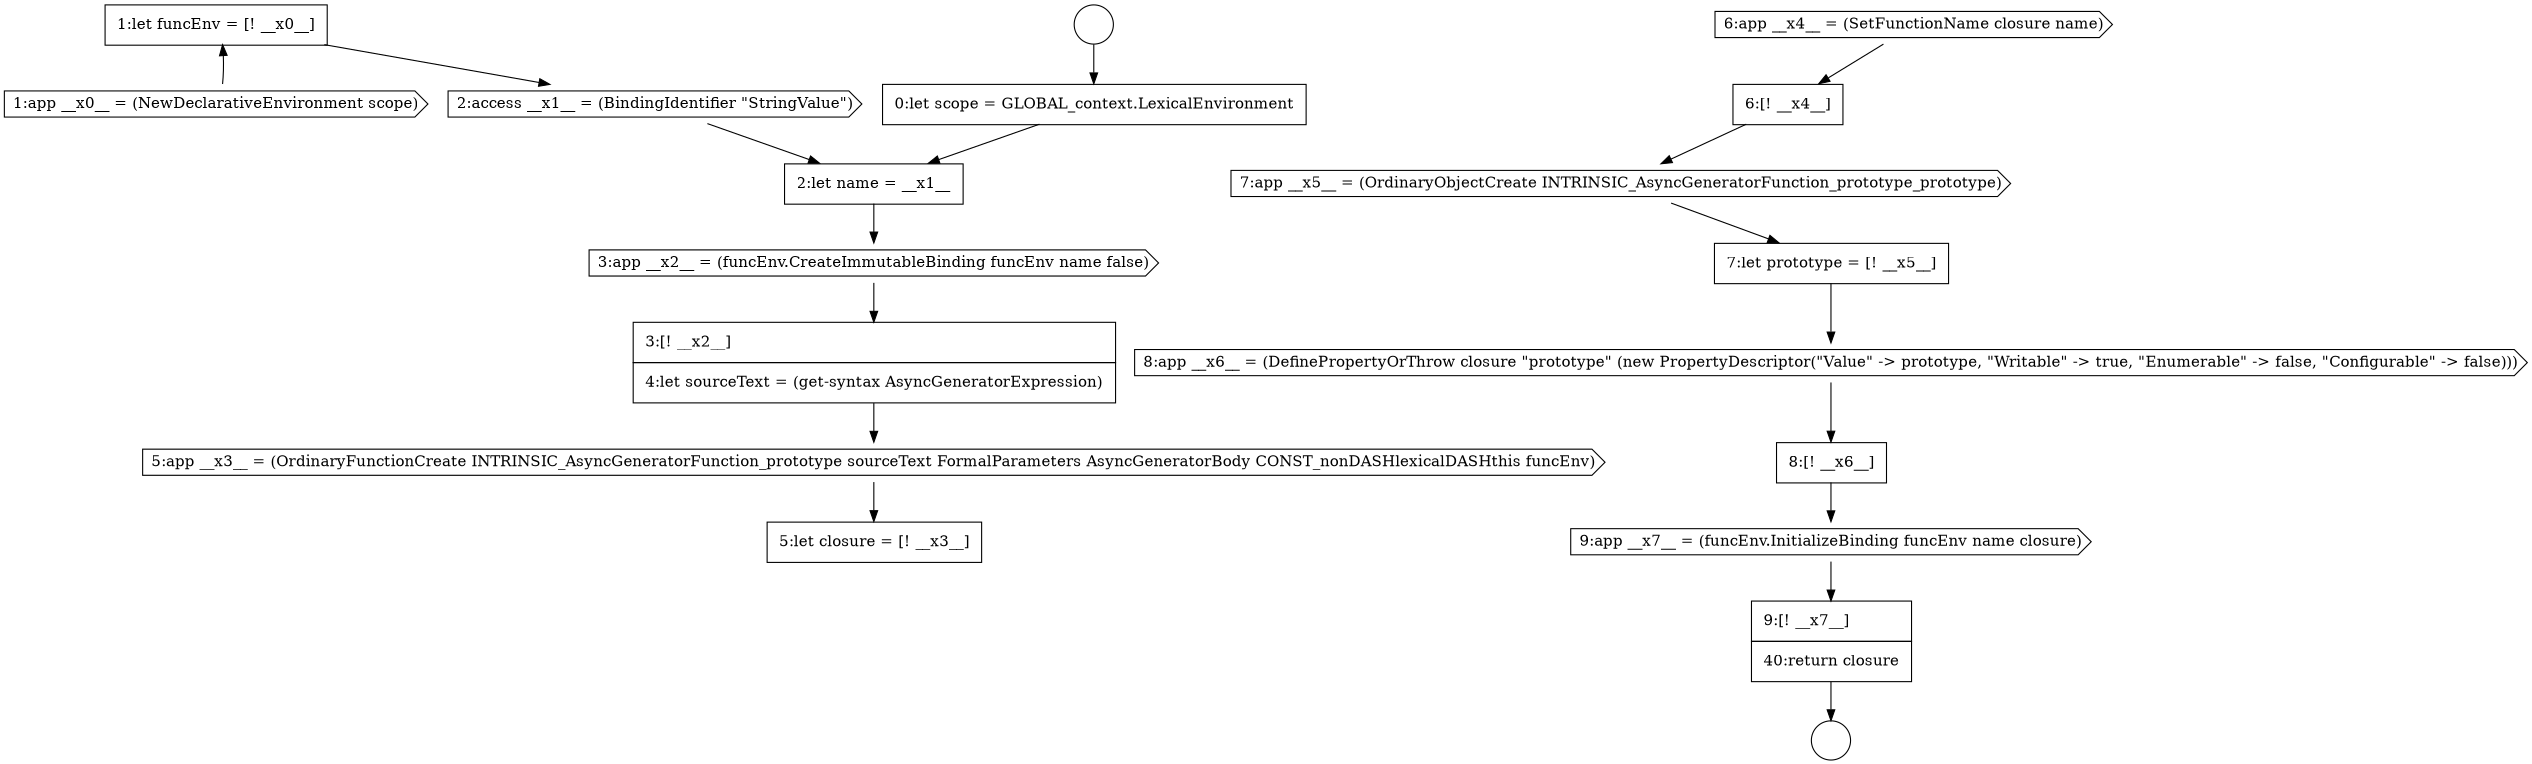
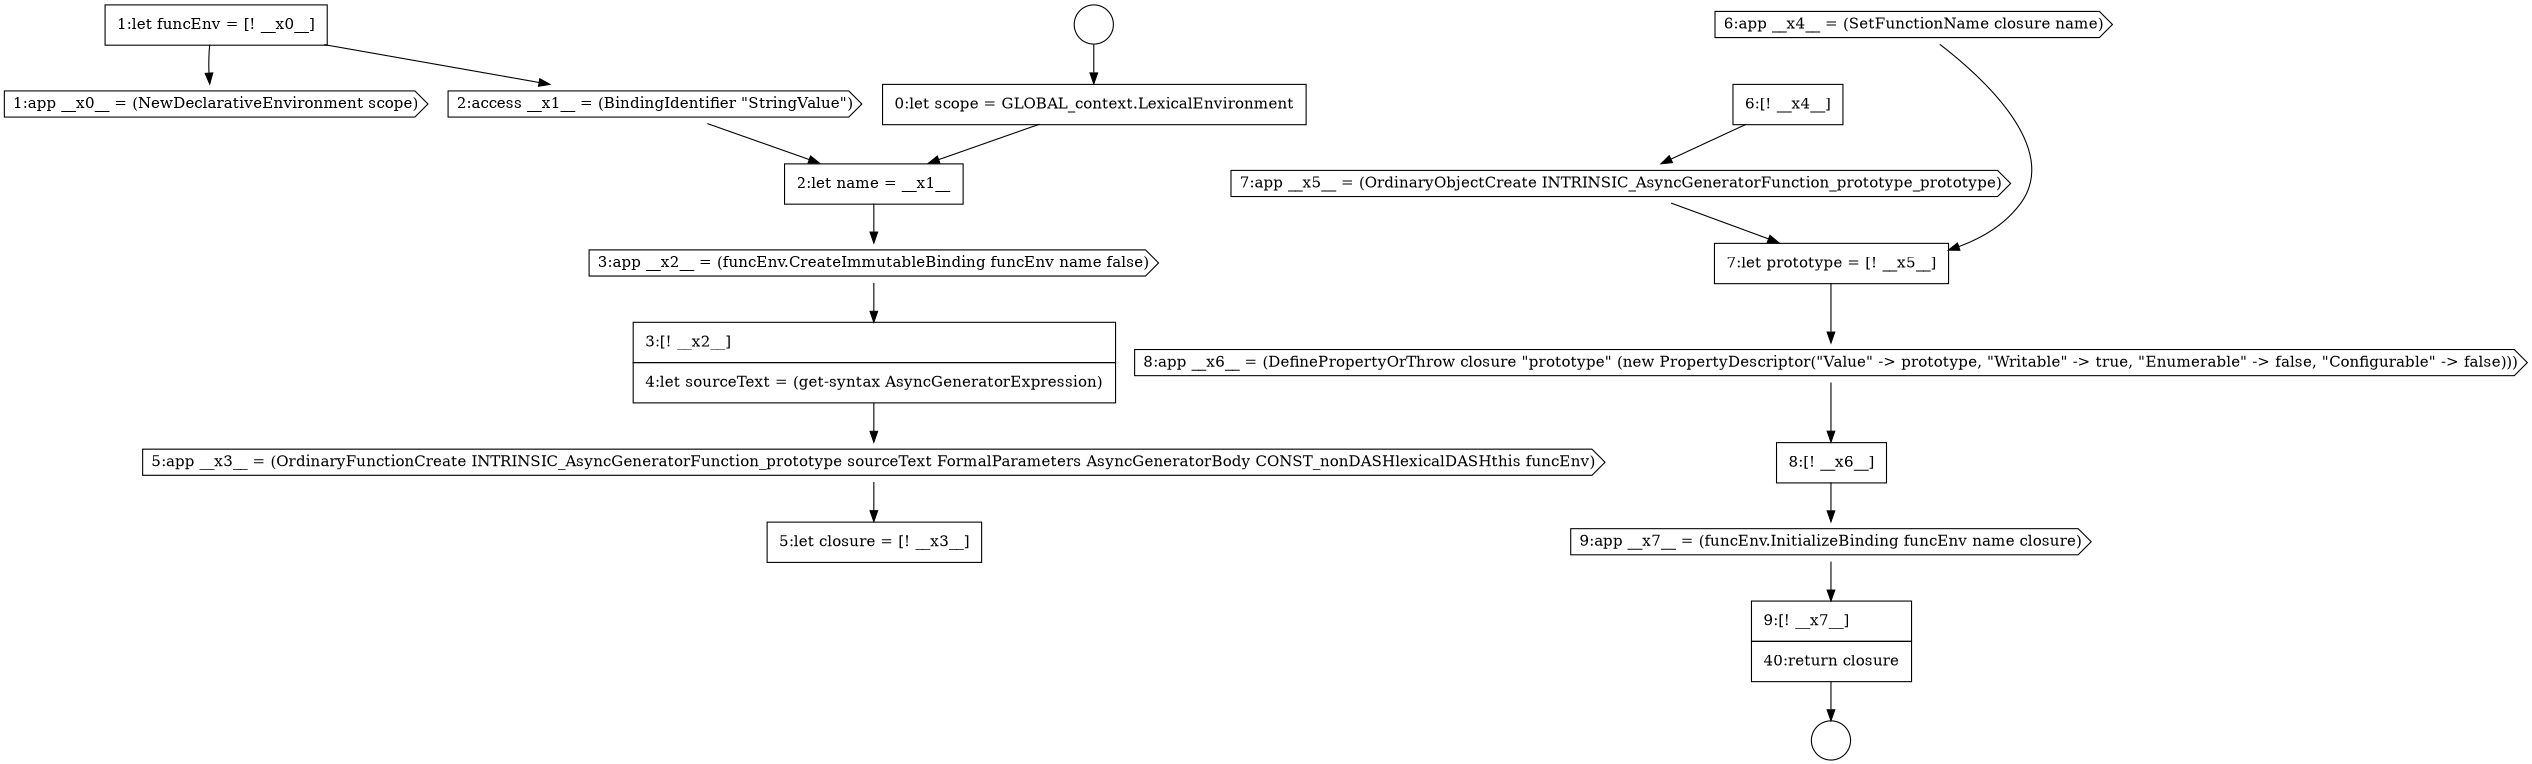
(1856, 61) -> (2027, 147)
(223, 70) -> (209, 59)
